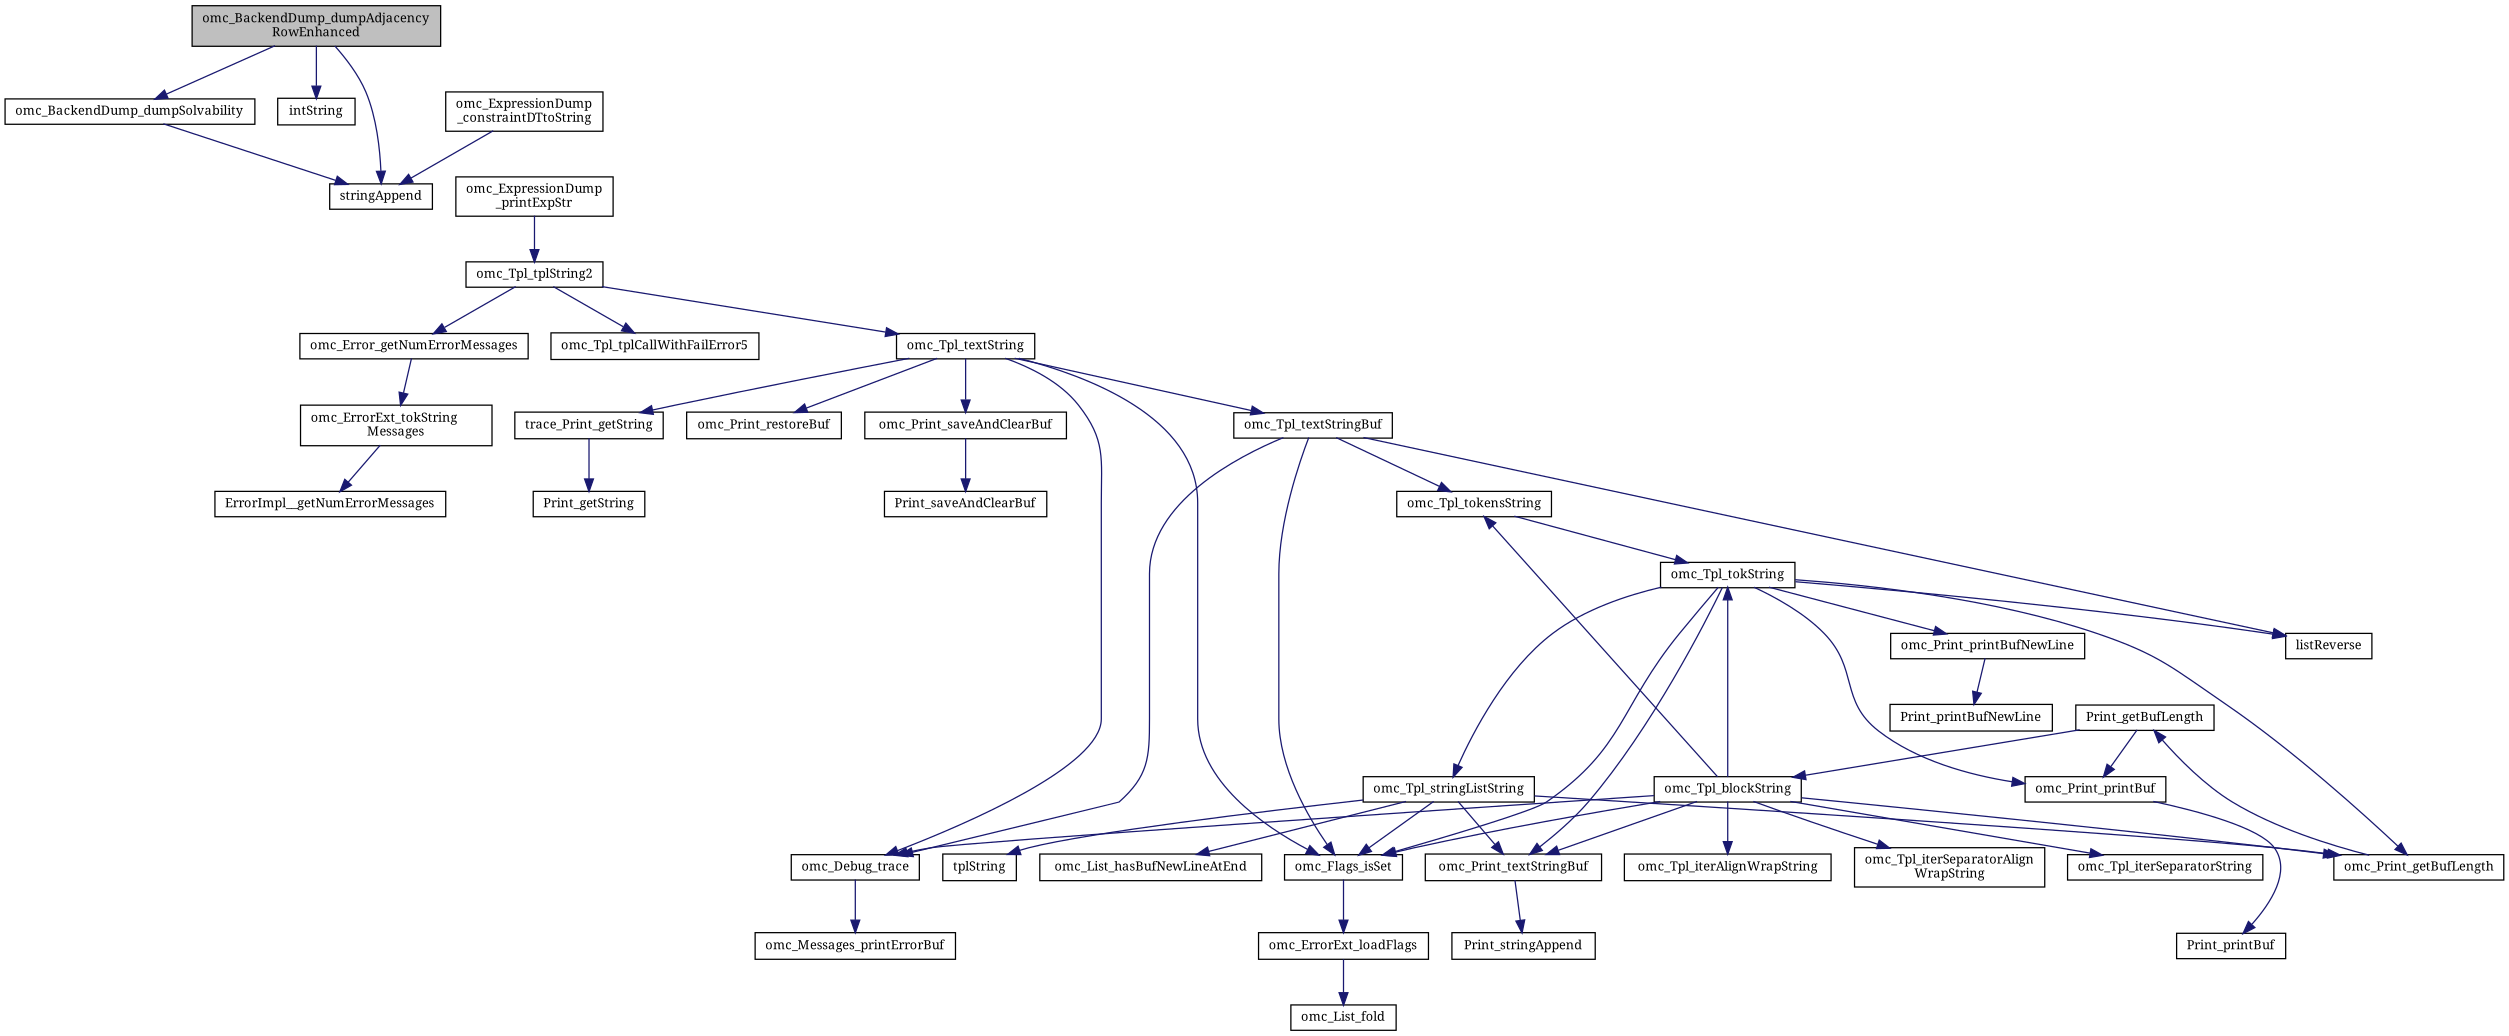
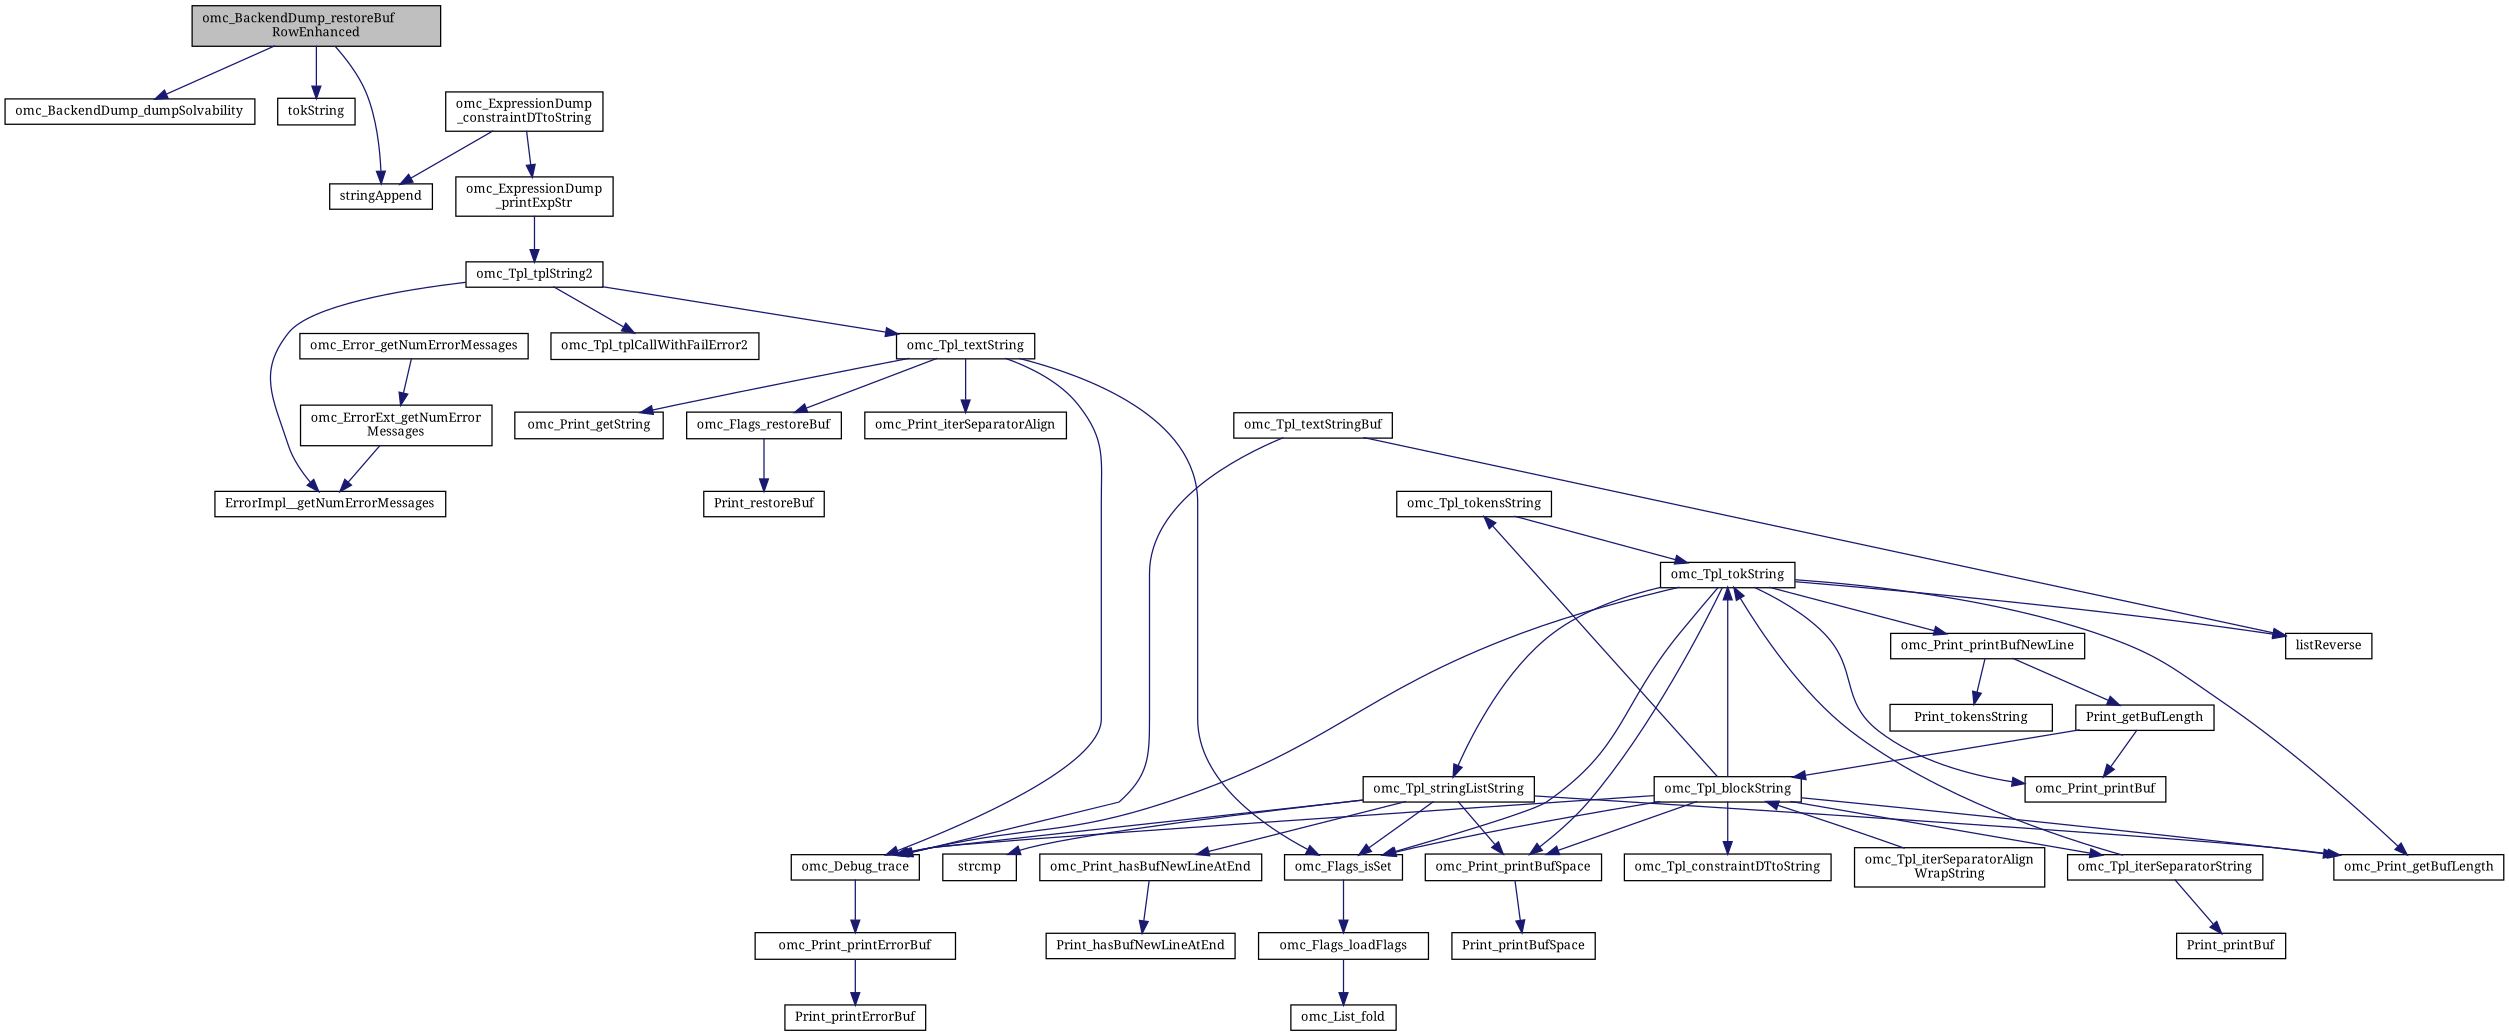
(316, 26) -> (316, 26)
(316, 112) -> (316, 112)
none -> (529, 148)
(250, 152) -> none
(480, 307) -> (298, 325)
(655, 346) -> (655, 346)
(1133, 384) -> none
(396, 425) -> (396, 425)
(589, 425) -> (589, 425)
(764, 425) -> (764, 425)
(966, 425) -> (966, 425)
(1388, 462) -> none
(589, 504) -> none
none -> (764, 504)
(966, 504) -> none
(1279, 645) -> none
(1971, 718) -> (1971, 718)
none -> (1303, 744)
none -> (1914, 772)
(2256, 815) -> (2060, 679)
(1815, 823) -> (1842, 826)
none -> (1135, 825)
(2256, 834) -> (2194, 902)
(980, 867) -> (980, 867)
(1151, 867) -> (1151, 867)
(1513, 867) -> (1513, 867)
(1728, 867) -> (1728, 867)
(855, 946) -> (855, 946)
none -> (1141, 946)
(1344, 946) -> (1344, 946)
(1524, 946) -> (1524, 946)
none -> (855, 1018)
